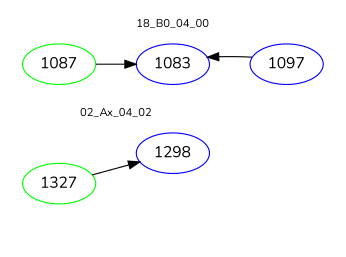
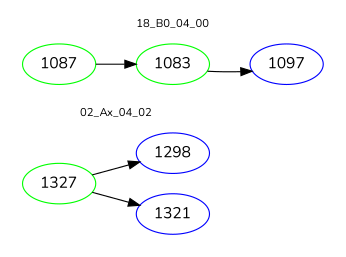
(235, 57) -> (224, 72)
(173, 64) -> (173, 64)
none -> (173, 214)
